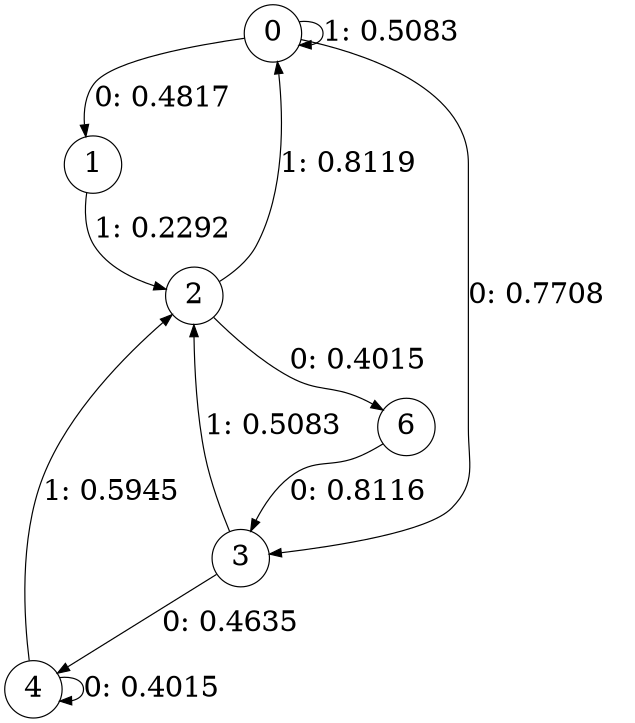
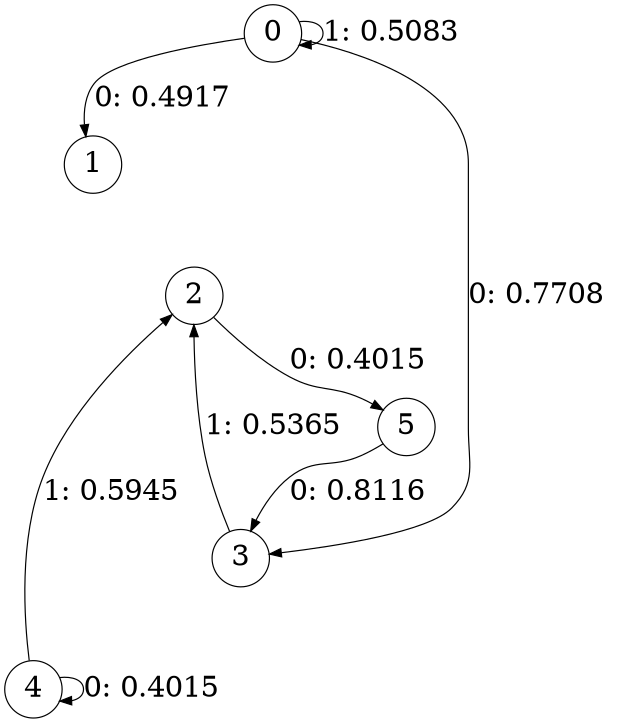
(175, 99) -> (175, 99)
(276, 187) -> none
(100, 253) -> none
(286, 427) -> (286, 427)
(406, 427) -> (406, 427)
(142, 621) -> none
